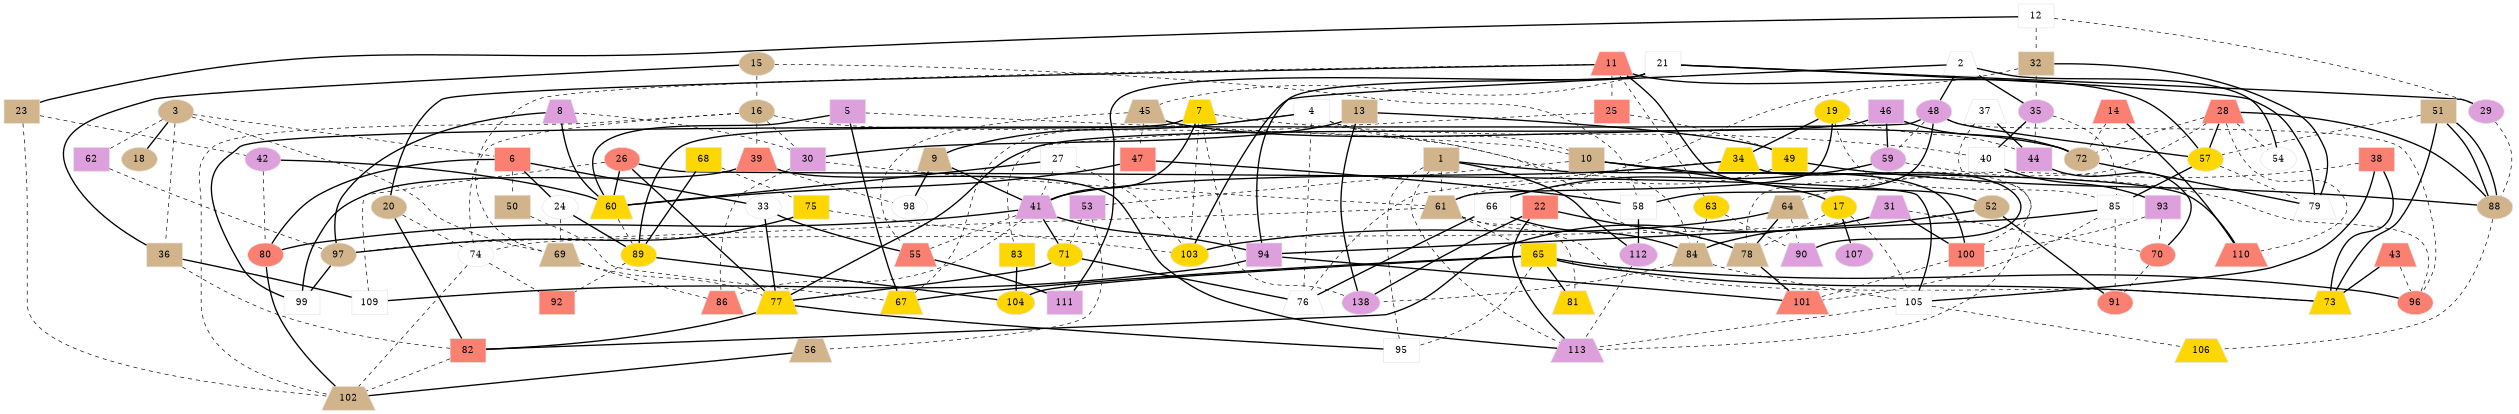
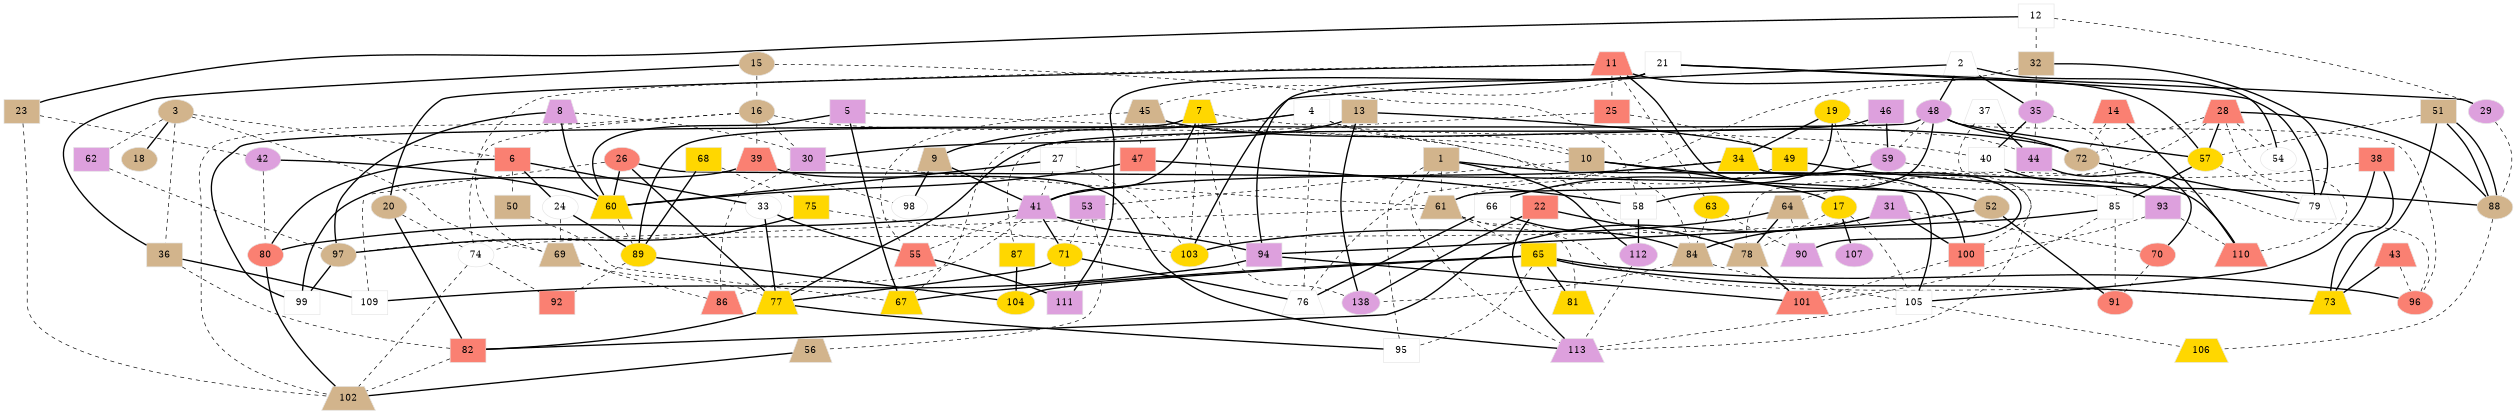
(1986, 136) -> (2008, 135)
(2160, 231) -> (2203, 231)
(1017, 255) -> (1017, 255)
